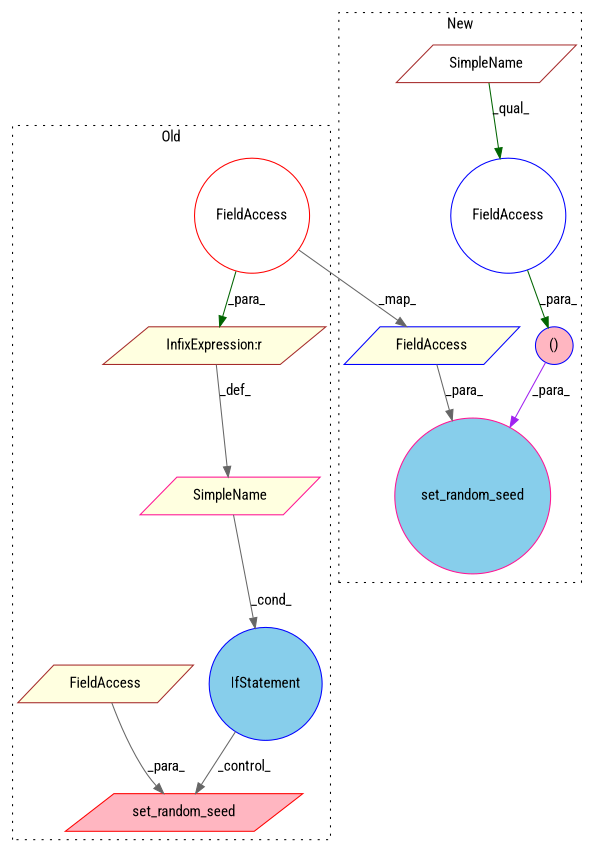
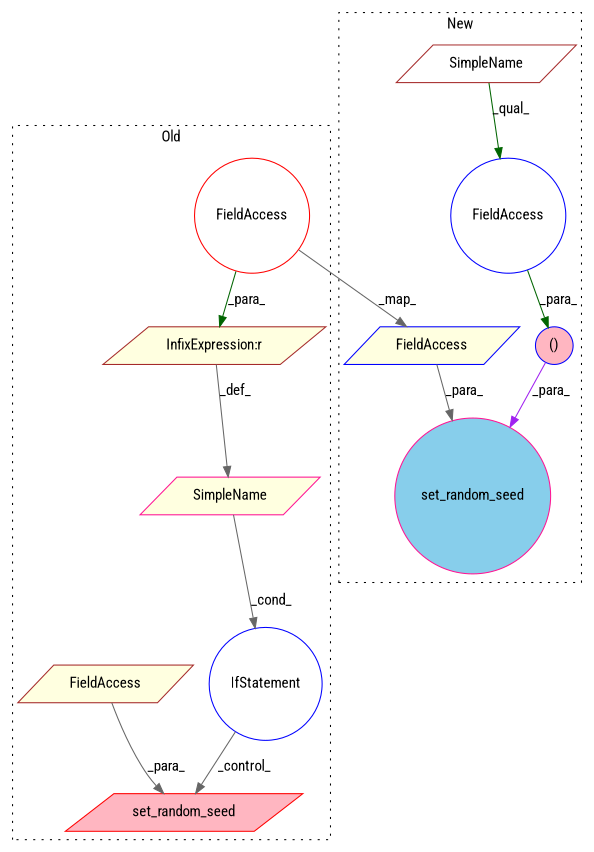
(266, 684) -> (266, 684)
